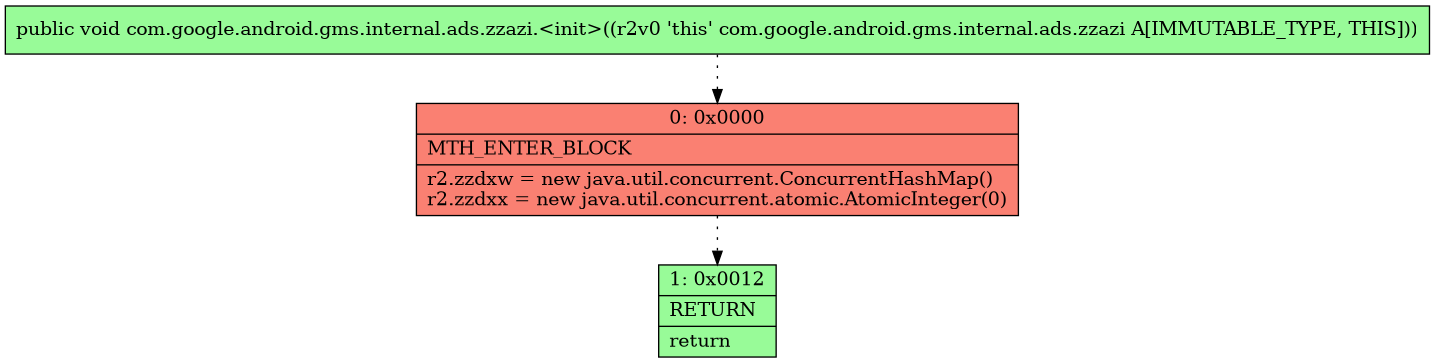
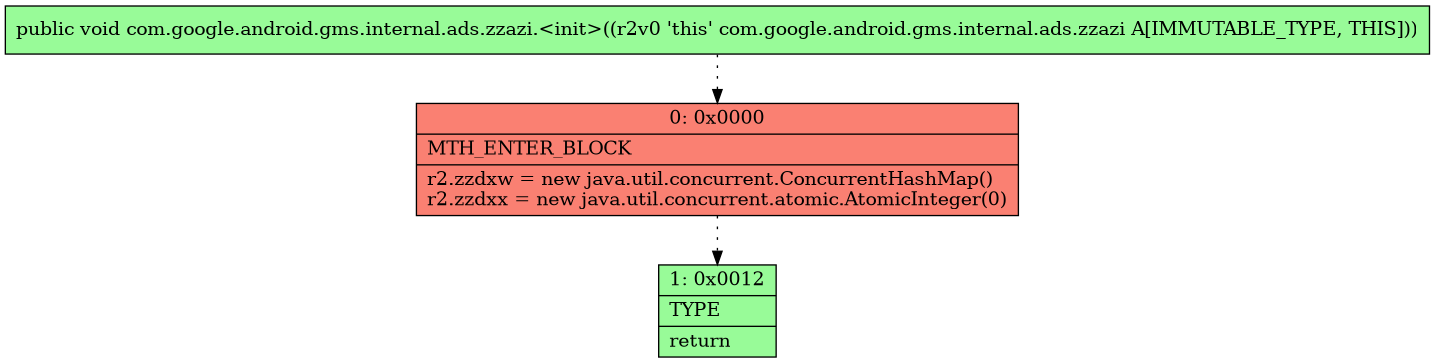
(713, 310) -> (695, 310)
